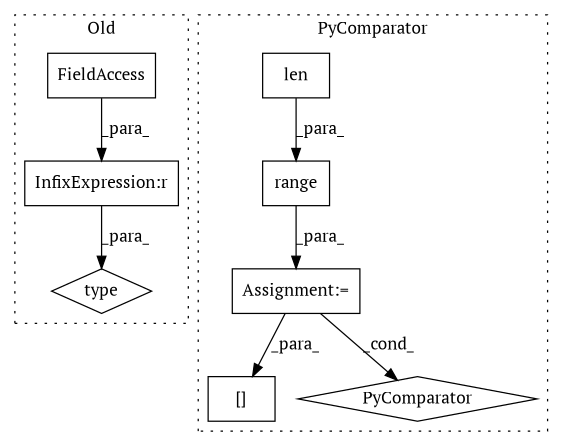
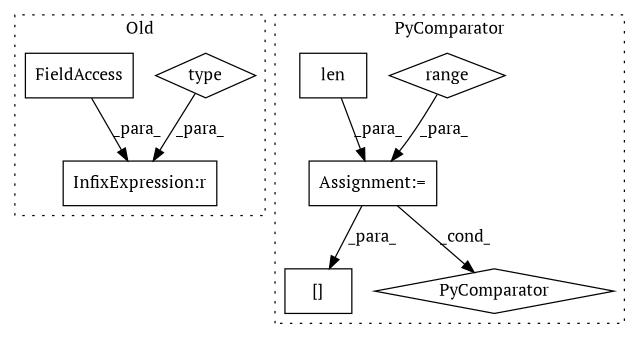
(296, 123) -> (351, 123)
(296, 183) -> (447, 76)
(102, 231) -> (178, 122)
